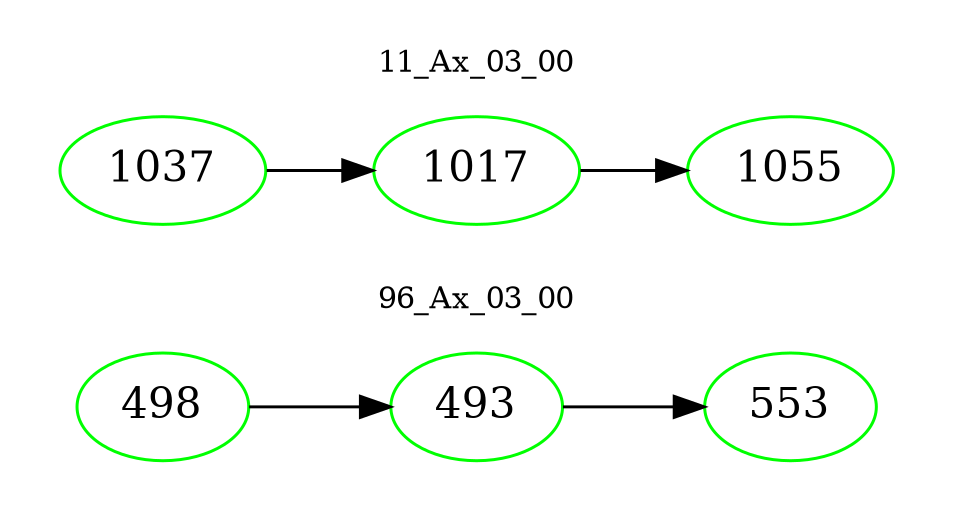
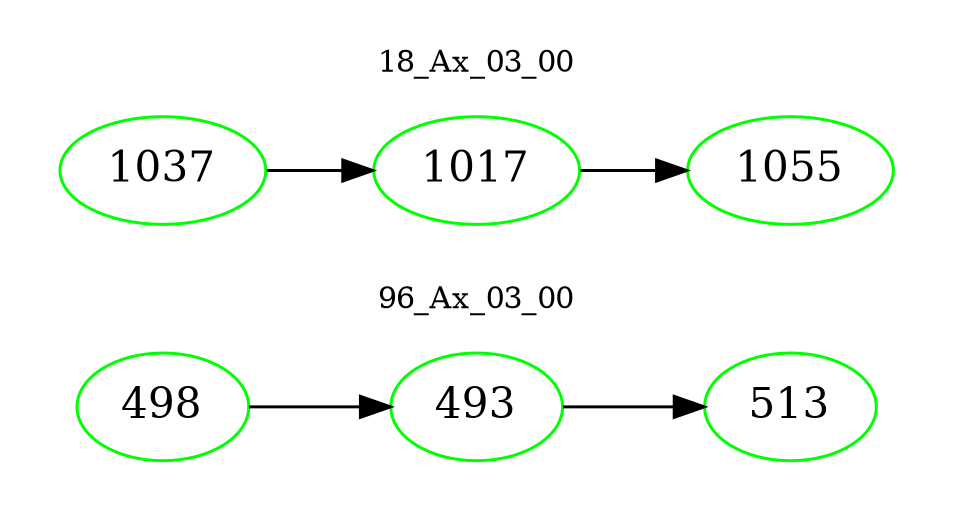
(477, 64) -> (477, 64)
(790, 407) -> (790, 407)
